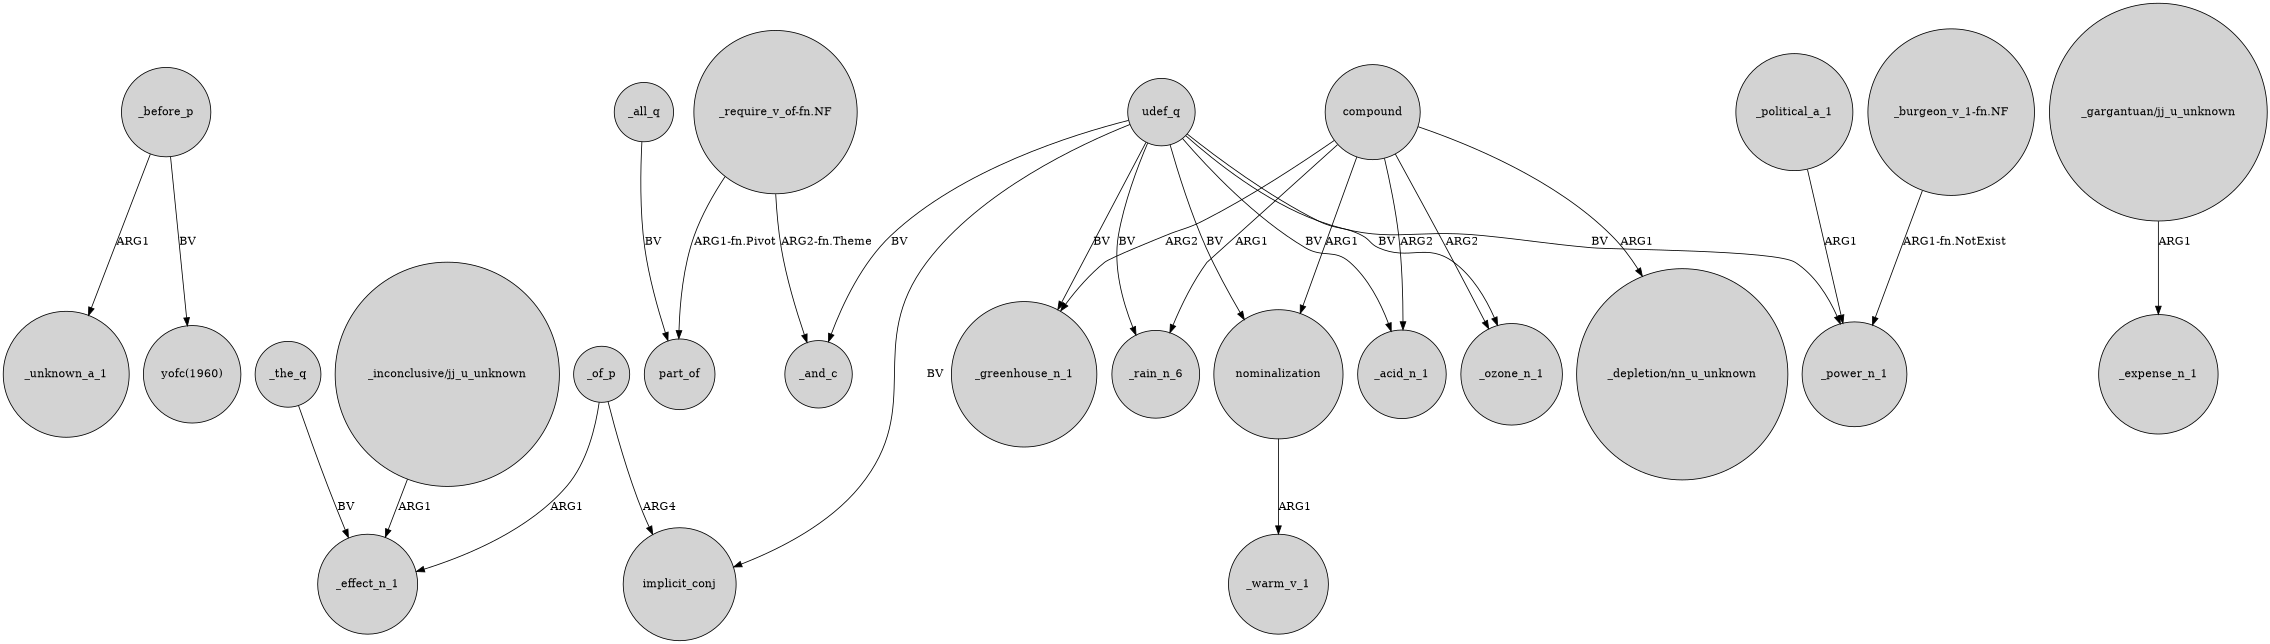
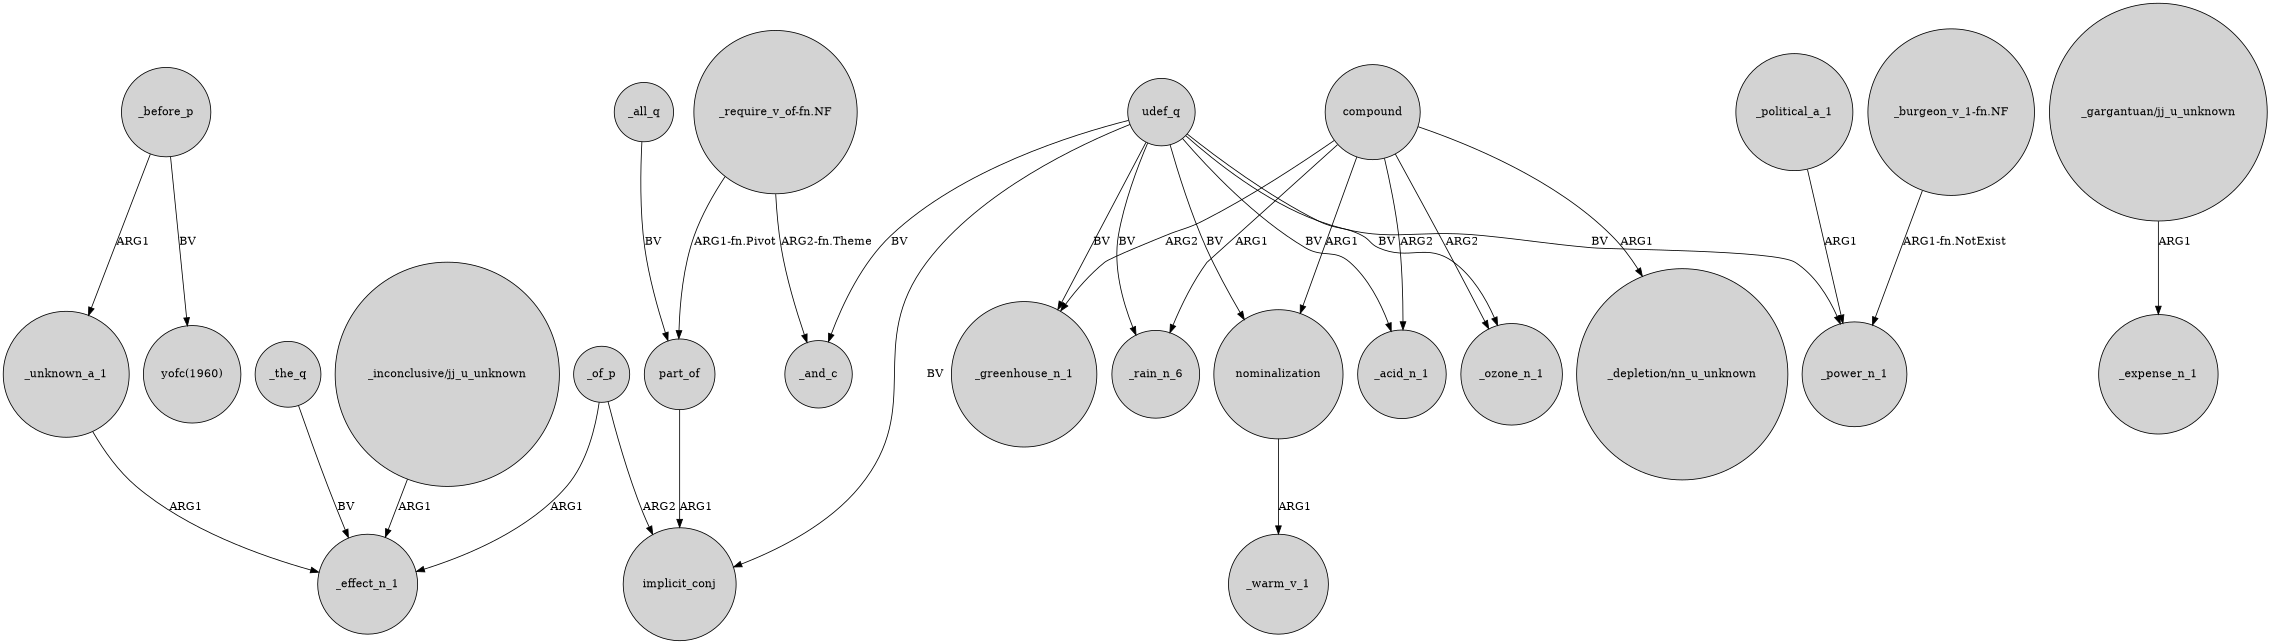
none -> (680, 464)
(660, 507) -> (660, 507)
none -> (188, 521)
